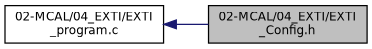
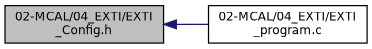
(192, 24) -> (192, 24)
